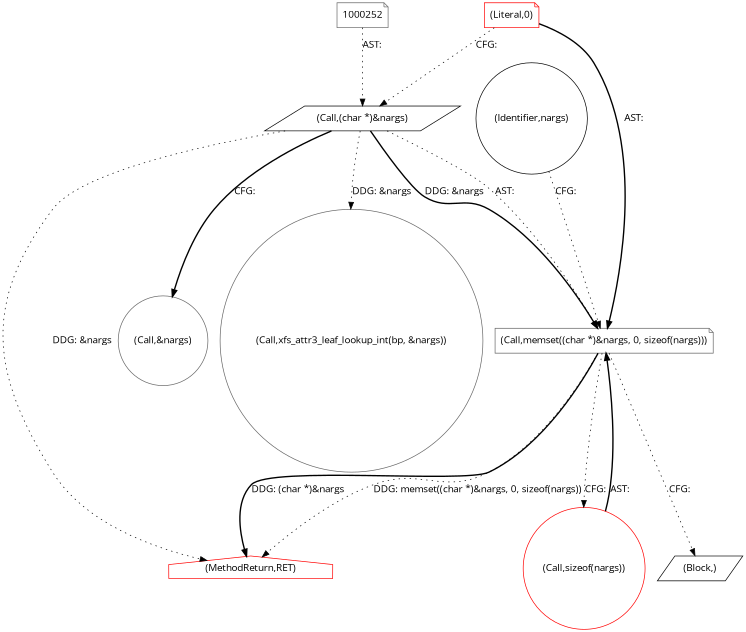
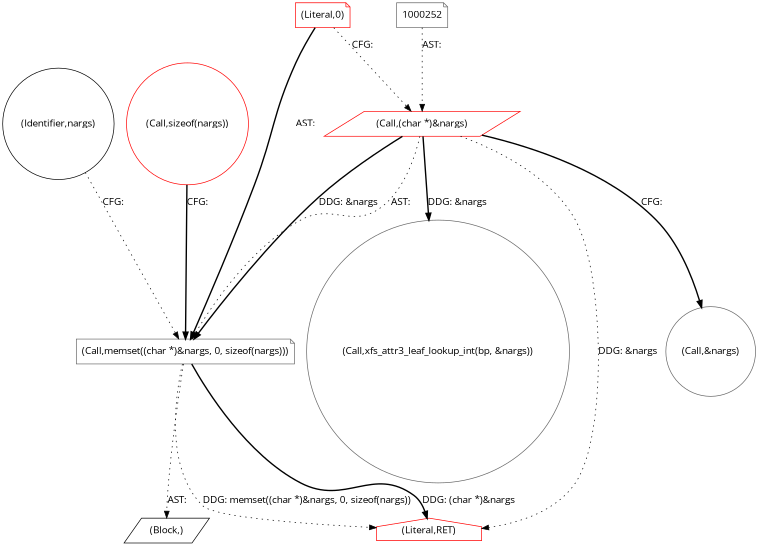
(363, 118) -> (422, 124)
(354, 166) -> (426, 175)
(591, 427) -> none
(621, 490) -> (199, 202)
(681, 490) -> (178, 501)
(251, 568) -> (429, 531)
